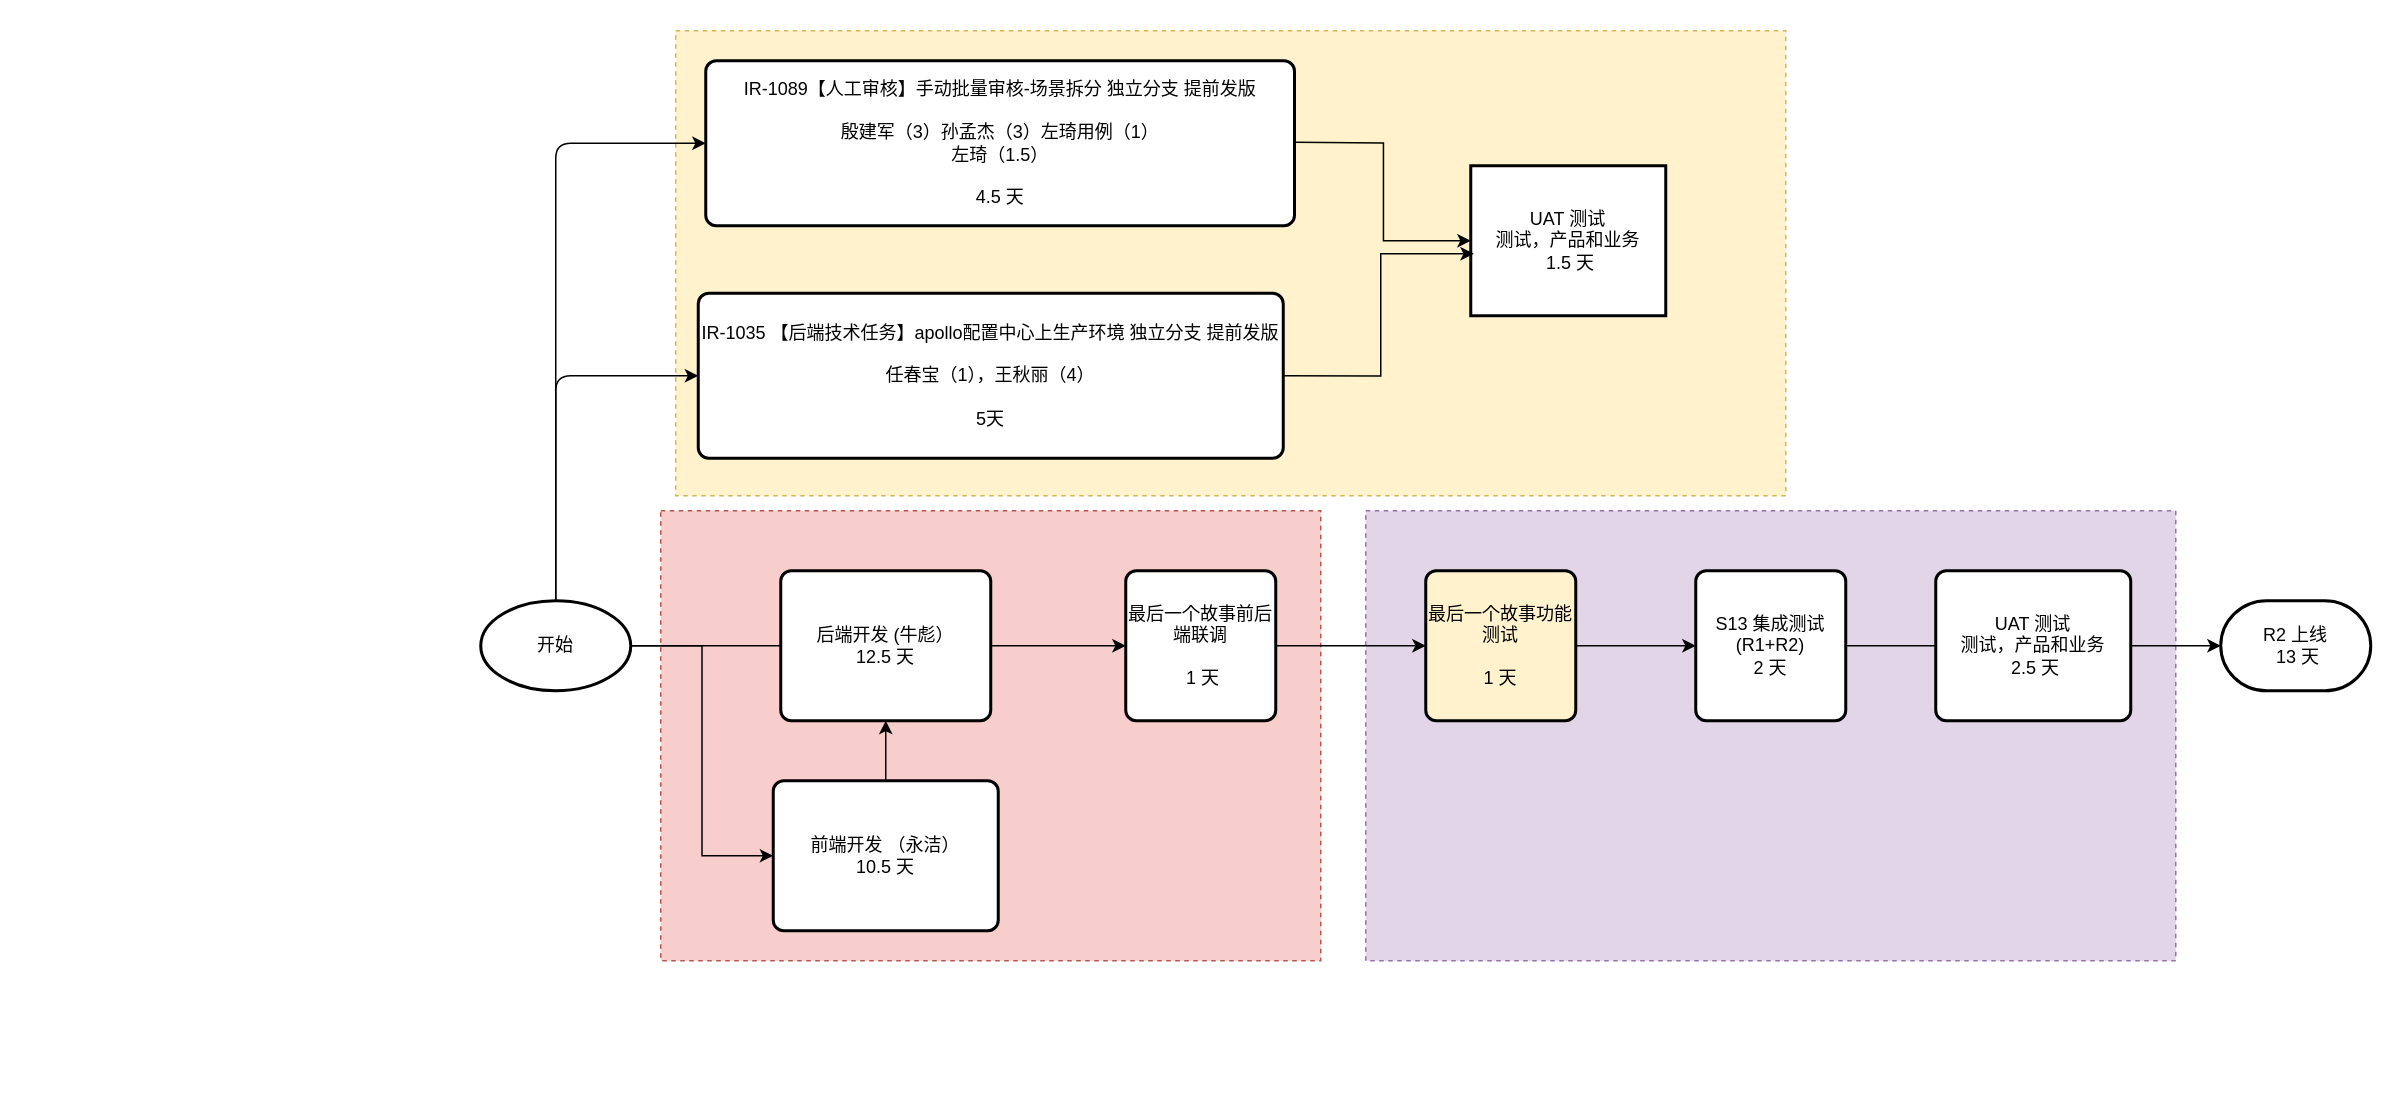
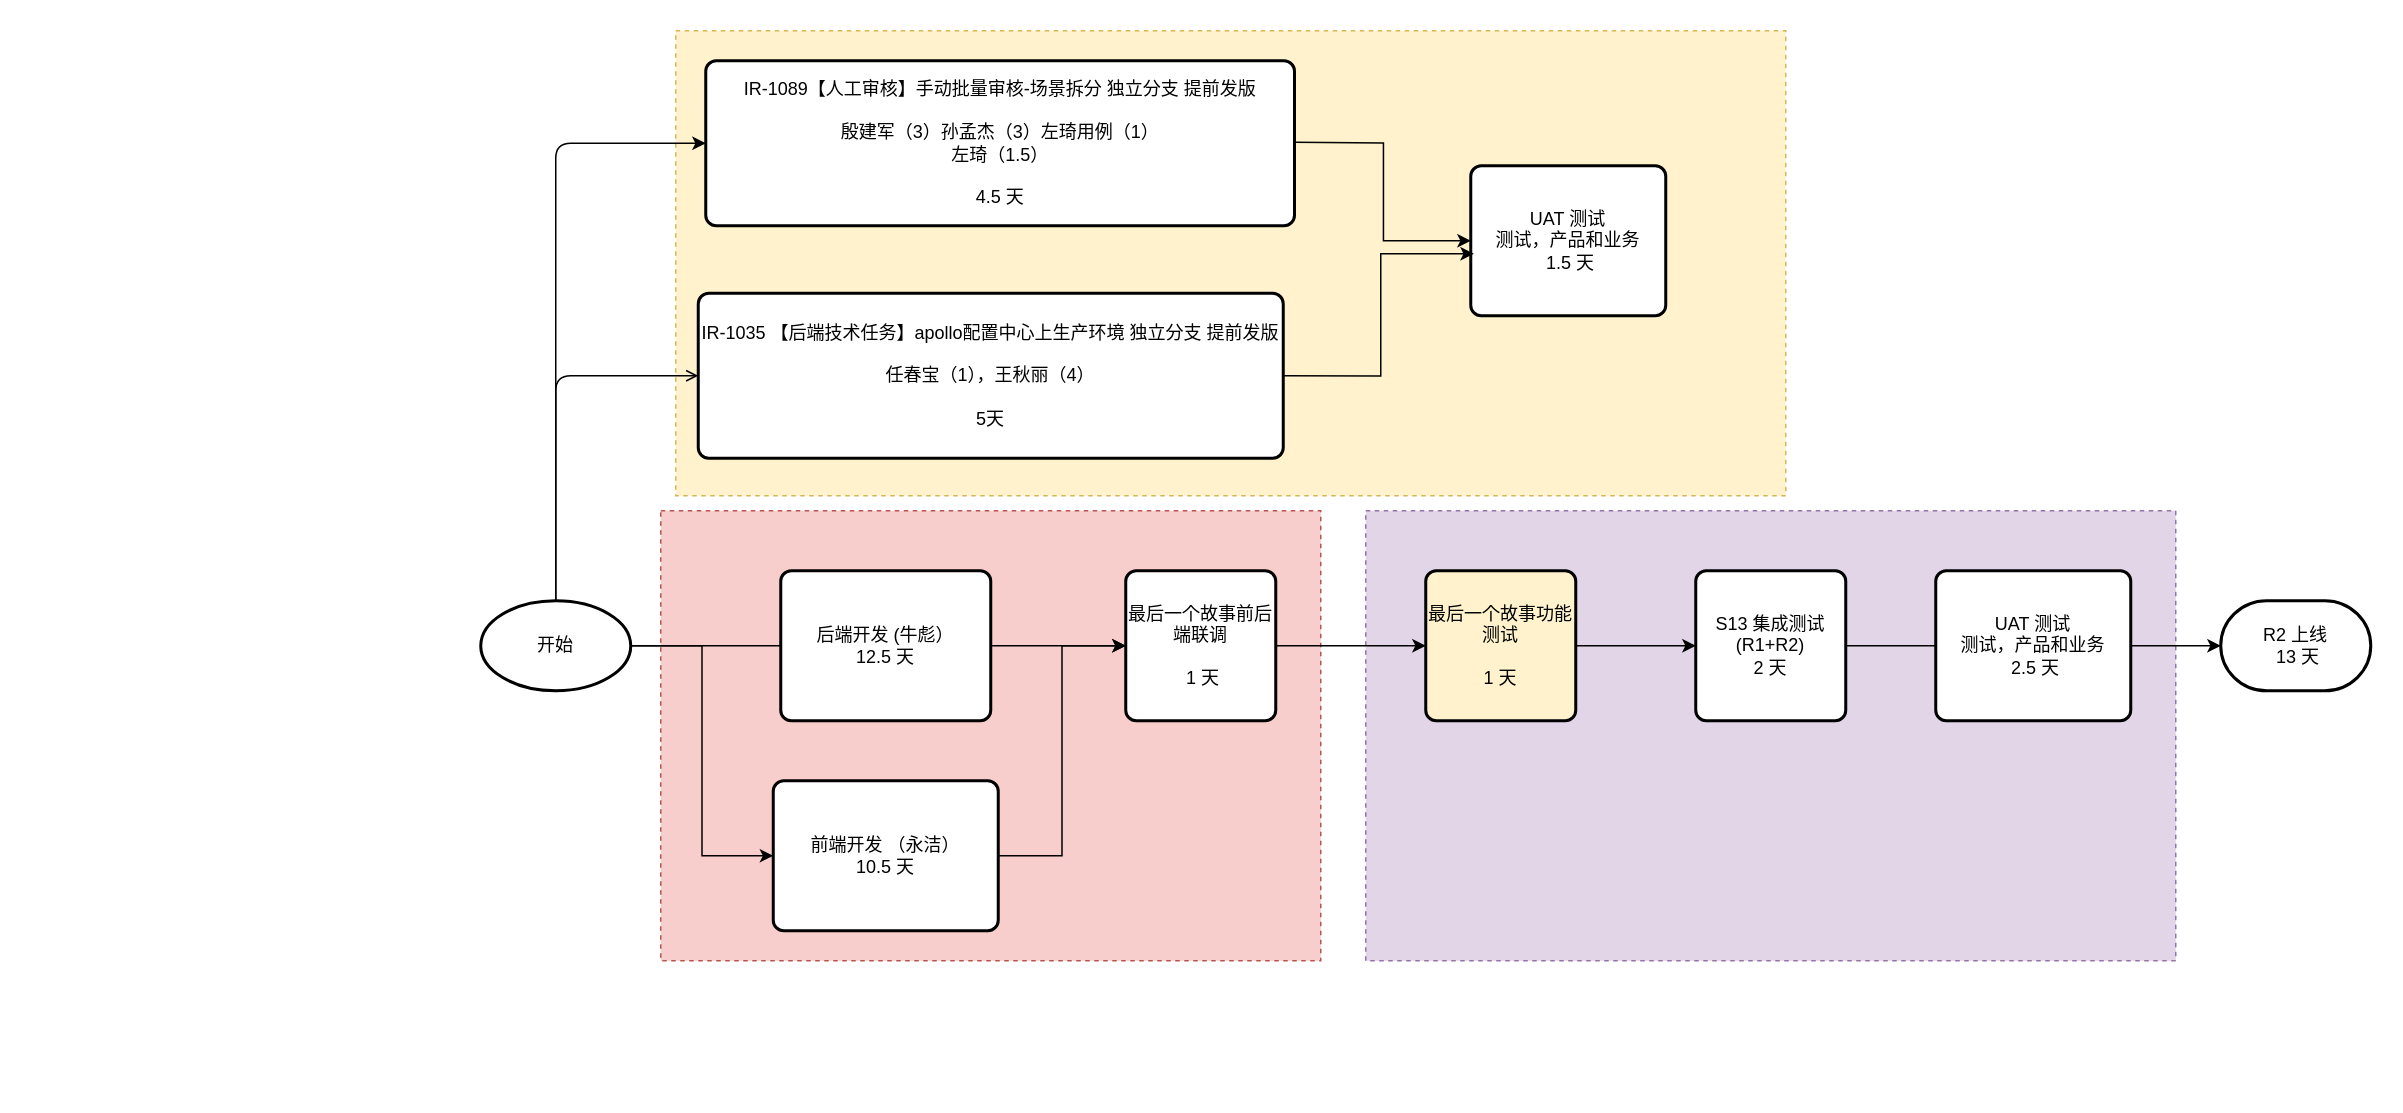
(1568, 241) -> (1568, 241)
(687, 376) -> (689, 376)
(886, 756) -> (1062, 784)
